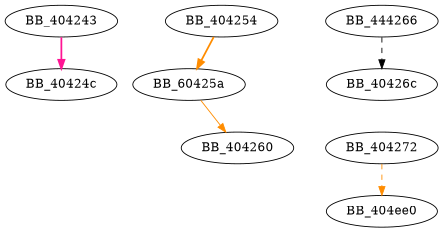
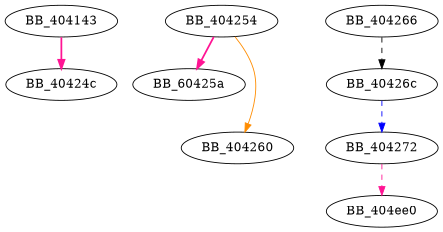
(61, 21) -> (61, 21)
(382, 21) -> (382, 21)
(207, 49) -> (207, 49)
none -> (382, 112)
(211, 113) -> (255, 78)
(382, 175) -> (382, 175)
